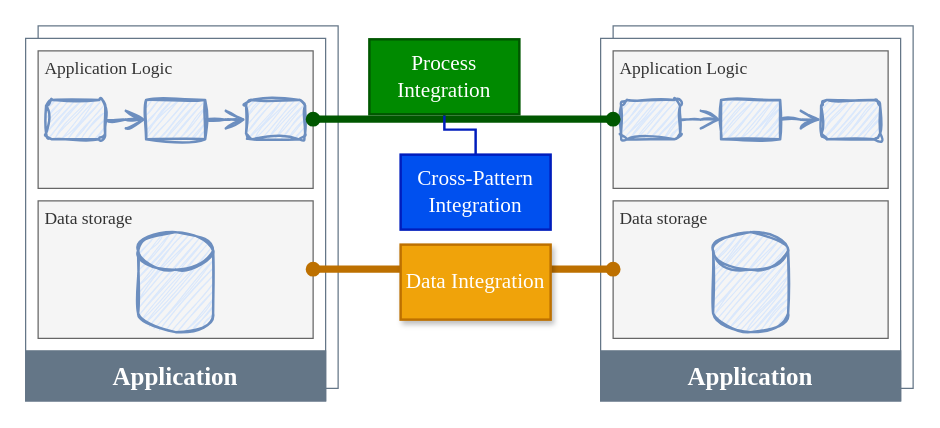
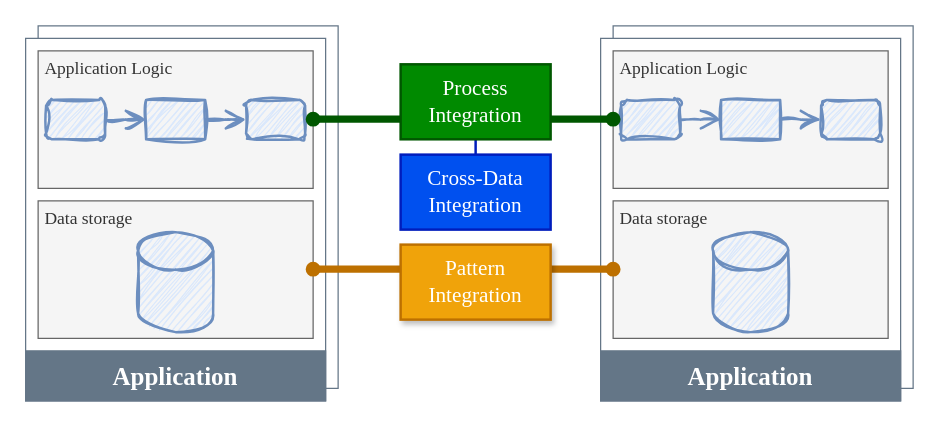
(444, 77) -> (476, 102)
(476, 192) -> (476, 192)
(476, 282) -> (476, 282)
